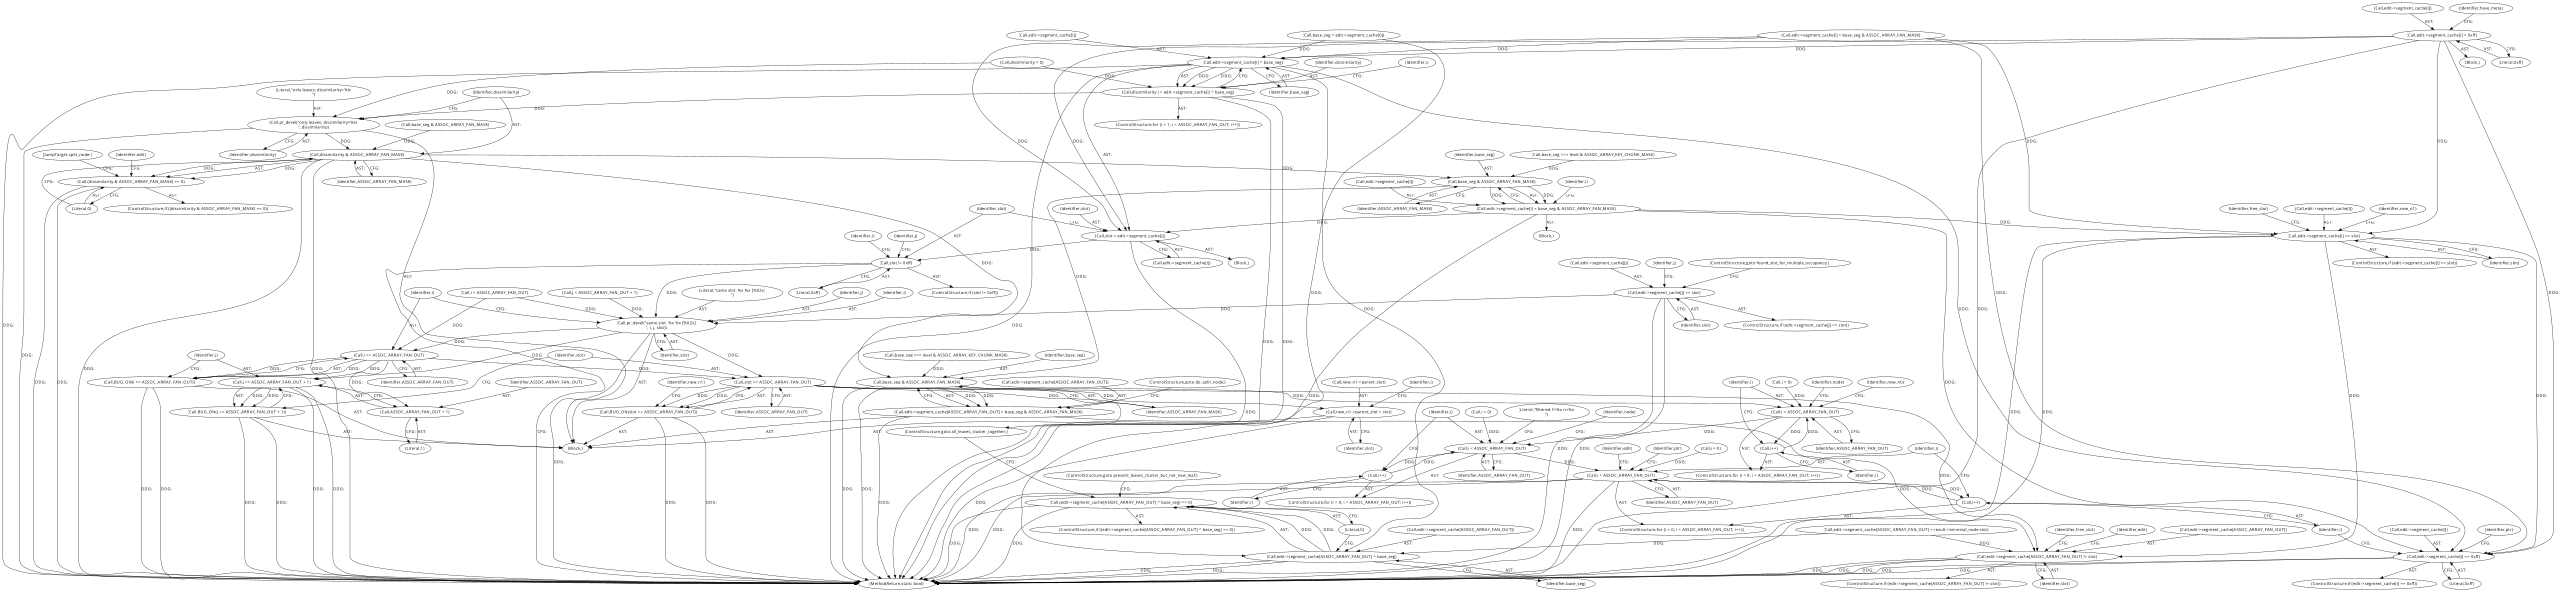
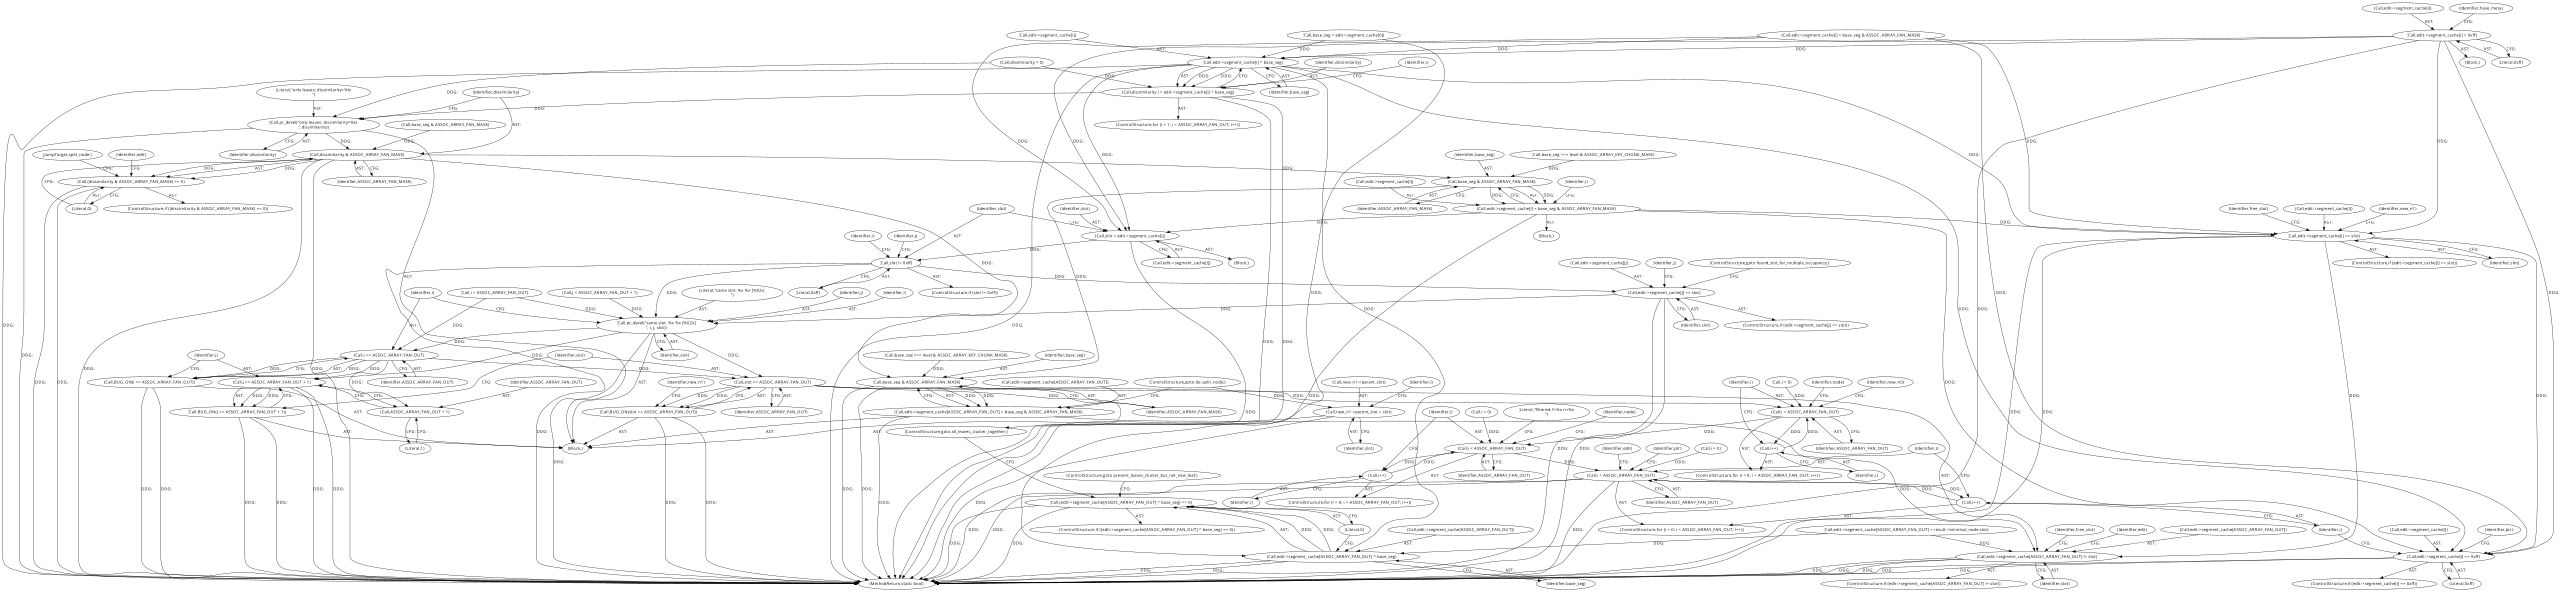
none -> (1800, 92)
(1108, 155) -> (1108, 155)
none -> (1264, 284)
(1094, 393) -> (1270, 398)
(360, 396) -> (360, 396)
(423, 432) -> (423, 432)
(543, 432) -> (543, 432)
(1946, 476) -> (1946, 476)
